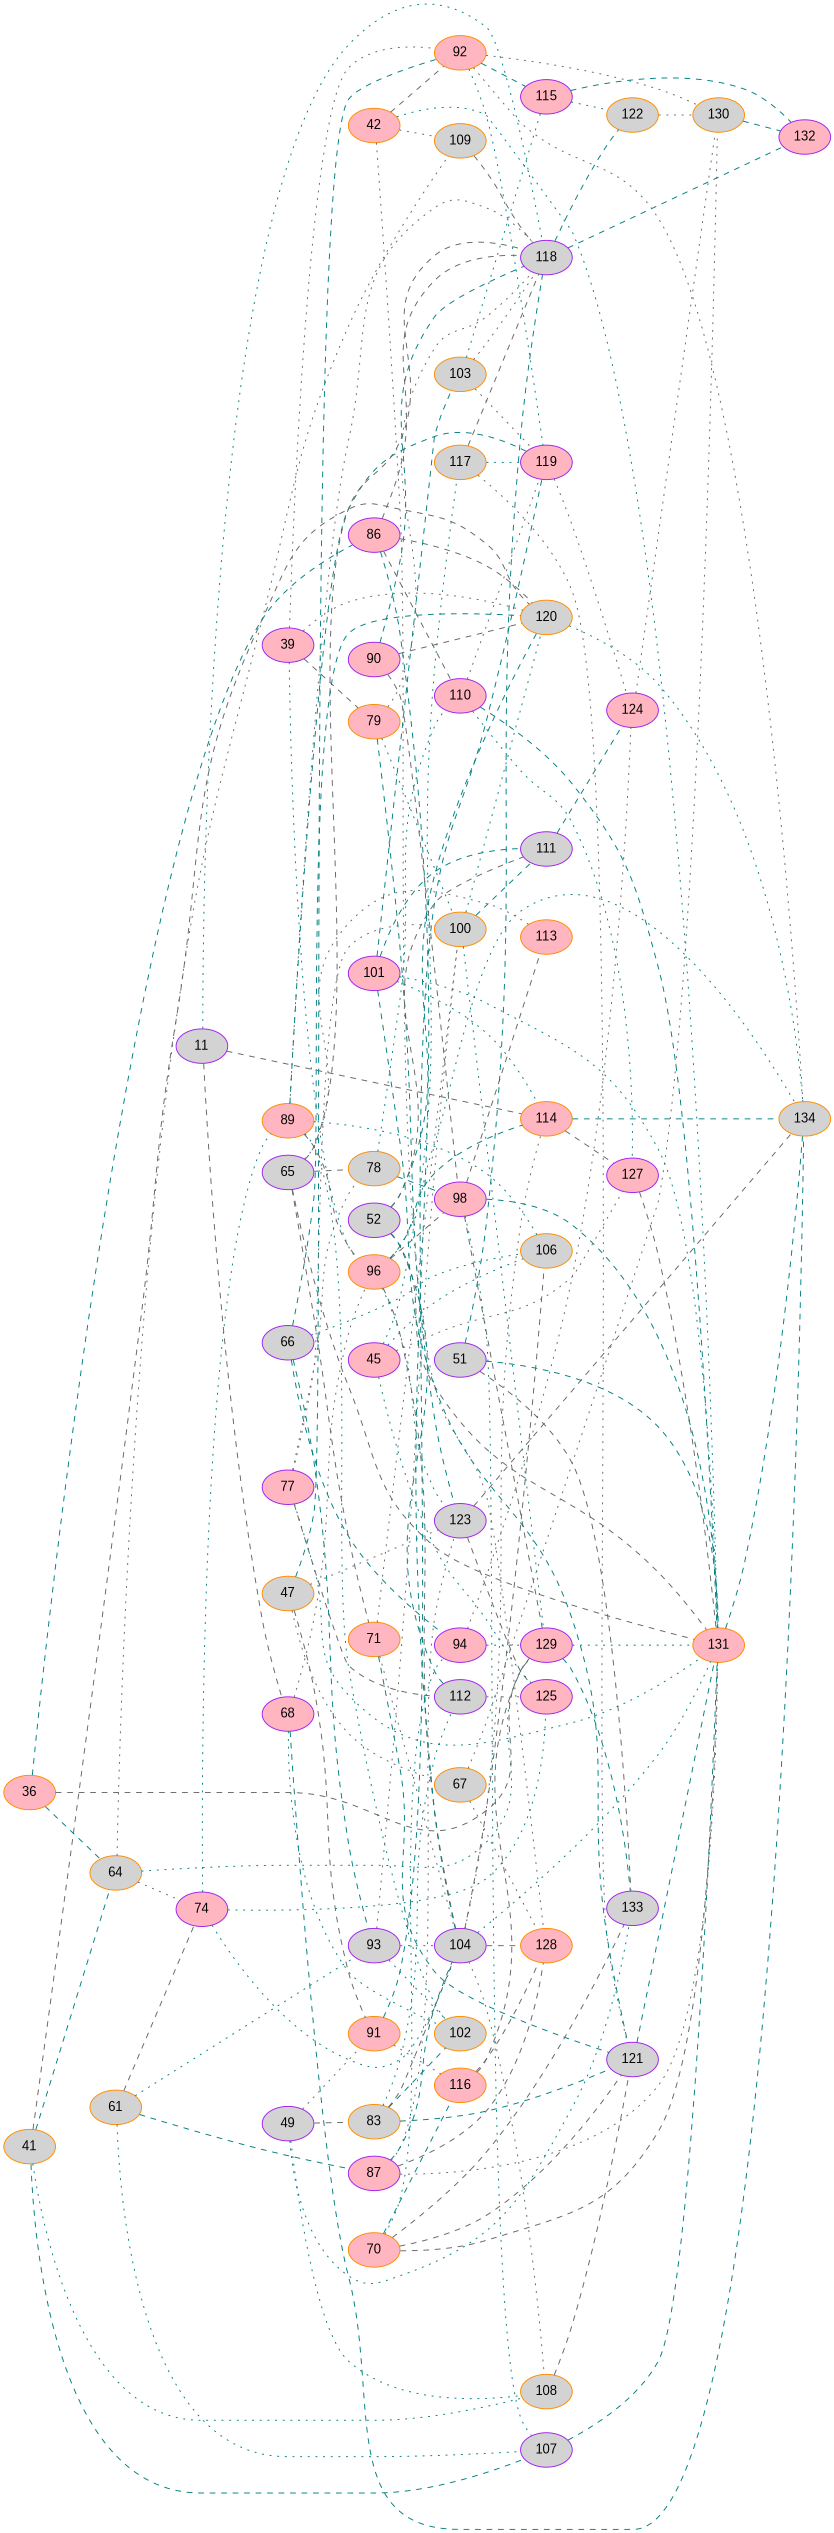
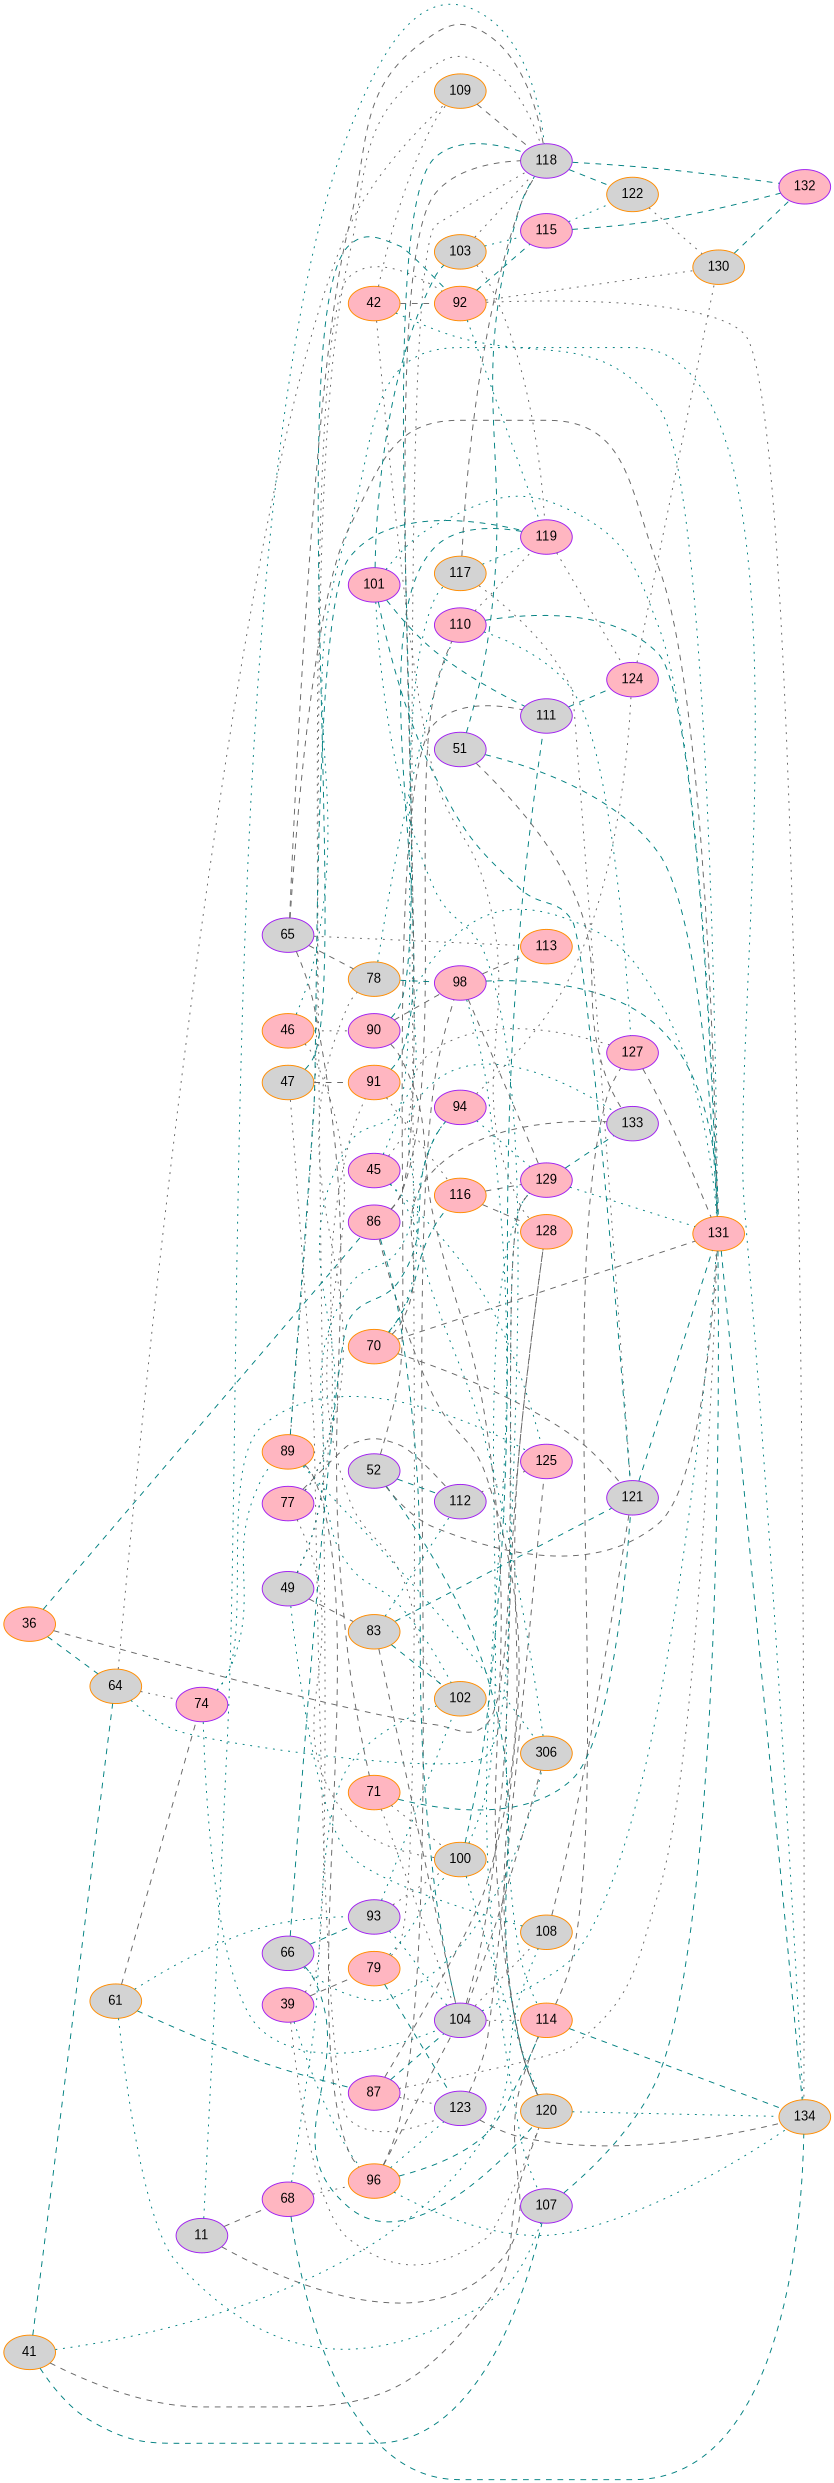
none -> (288, 1031)
(546, 1251) -> (546, 1753)
(460, 1785) -> none
